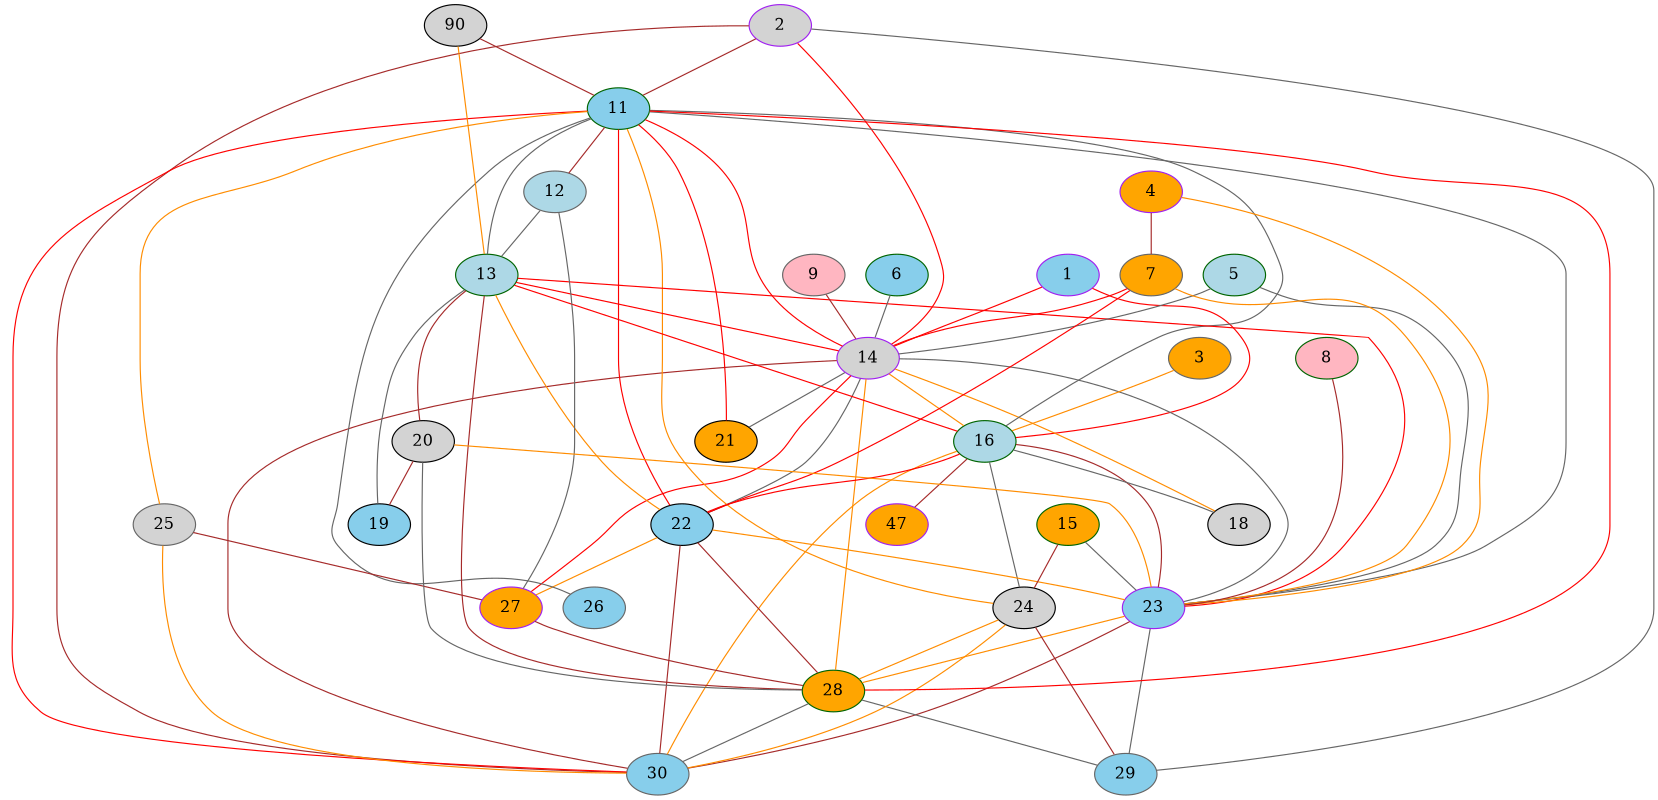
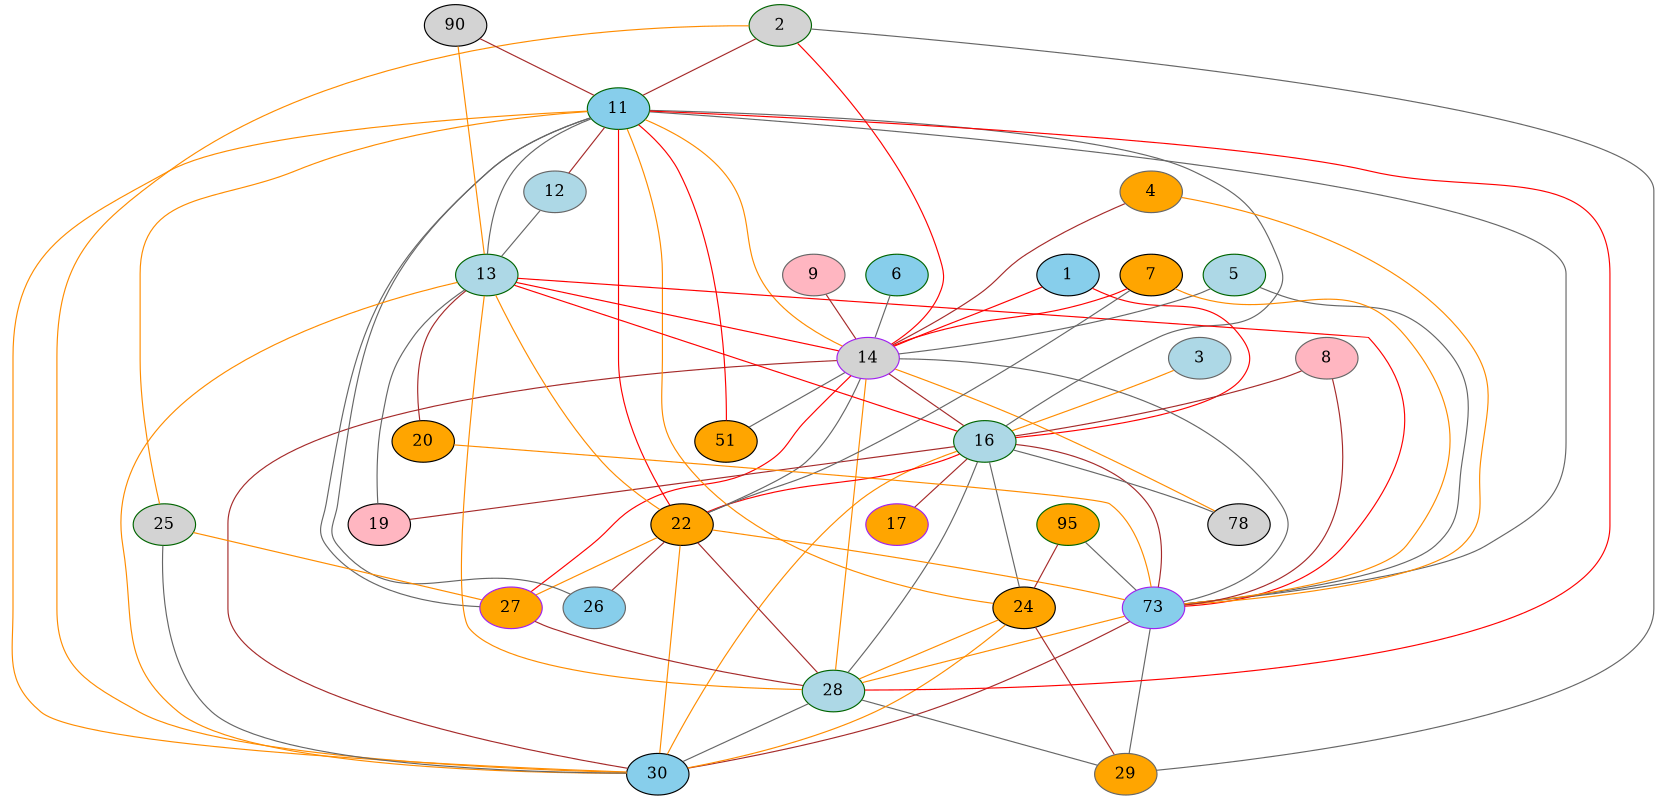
(780, 25) -> (780, 25)
(1151, 192) -> (1151, 192)
(747, 230) -> (747, 230)
(1151, 234) -> (1006, 270)
(1068, 275) -> (1068, 275)
(1151, 275) -> (1151, 275)
(1200, 358) -> (1200, 358)
(1327, 358) -> (1327, 358)
(57, 382) -> (57, 382)
(926, 400) -> (926, 400)
(947, 404) -> (947, 404)
(575, 405) -> (350, 383)
none -> (1160, 410)
(423, 441) -> (423, 441)
(726, 441) -> (726, 441)
(401, 483) -> (614, 492)
(13, 492) -> (13, 492)
(164, 525) -> (164, 525)
(379, 525) -> (379, 525)
(682, 525) -> (682, 525)
(897, 525) -> (897, 525)
(1068, 525) -> (1068, 525)
(1239, 525) -> (1239, 525)
(338, 566) -> (330, 565)
none -> (638, 566)
(1024, 608) -> (1024, 608)
(1154, 608) -> (1154, 608)
(473, 631) -> (473, 631)
none -> (132, 633)
(670, 649) -> (670, 649)
(529, 668) -> (922, 573)
(833, 691) -> (833, 691)
(268, 738) -> (268, 738)
(658, 774) -> (658, 774)
(1126, 774) -> (1126, 774)
